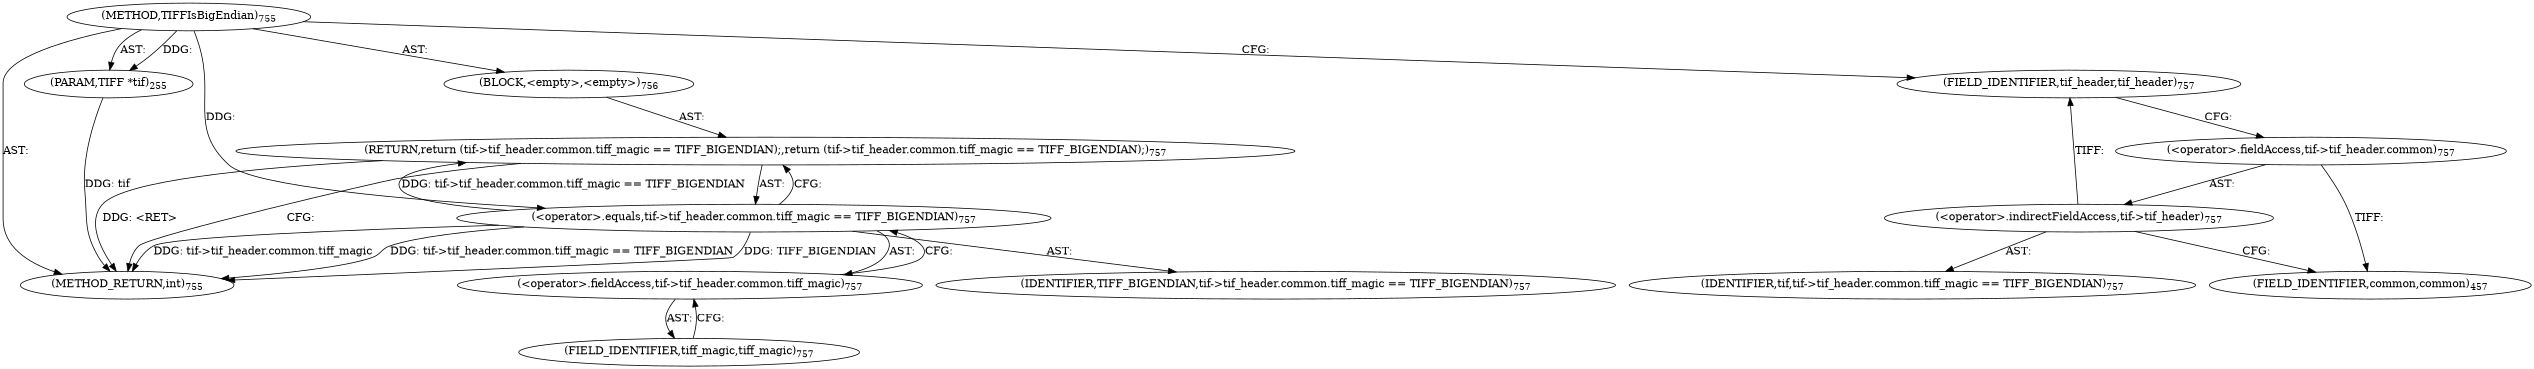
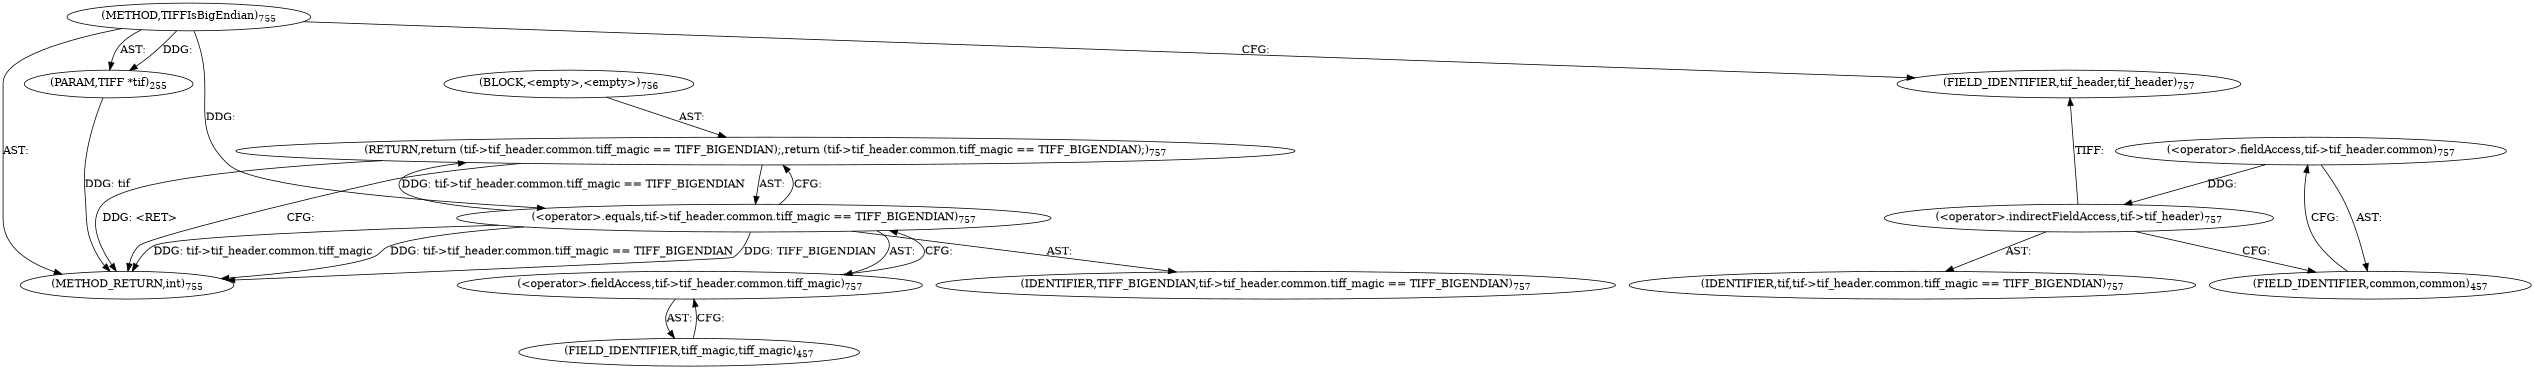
(375, 50) -> none
(2186, 117) -> (2310, 229)
(2224, 185) -> (2224, 185)
(2371, 218) -> (2371, 218)
(805, 351) -> (805, 351)
